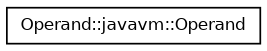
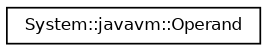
(134, 26) -> (134, 26)
